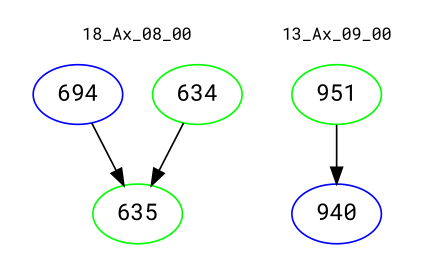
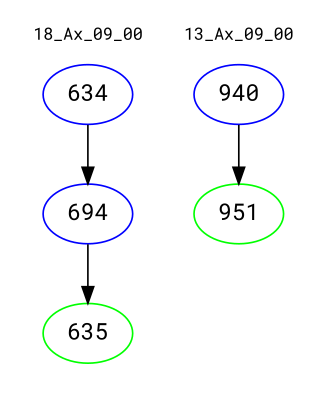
(138, 36) -> (89, 36)
(197, 95) -> (88, 95)
(337, 146) -> (239, 146)
(171, 147) -> (88, 146)
